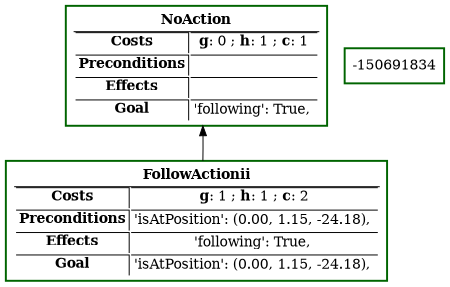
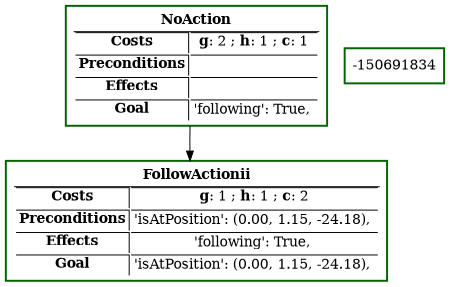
(224, 41) -> (224, 41)
(203, 148) -> (190, 139)
